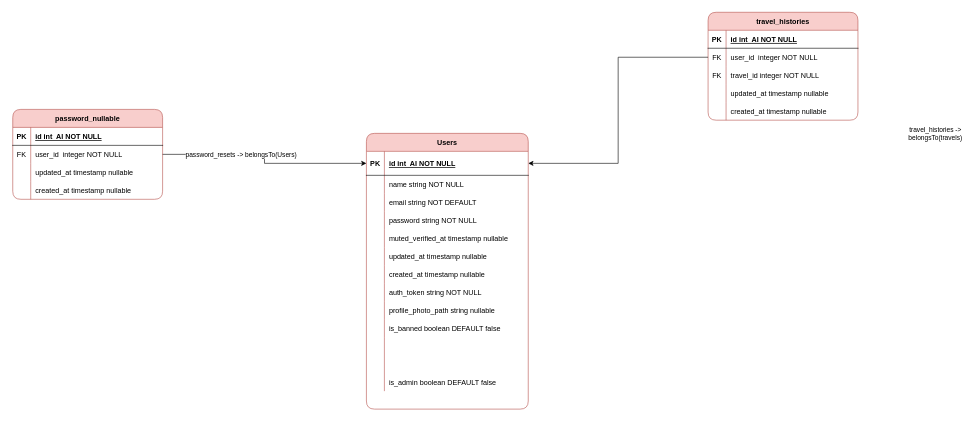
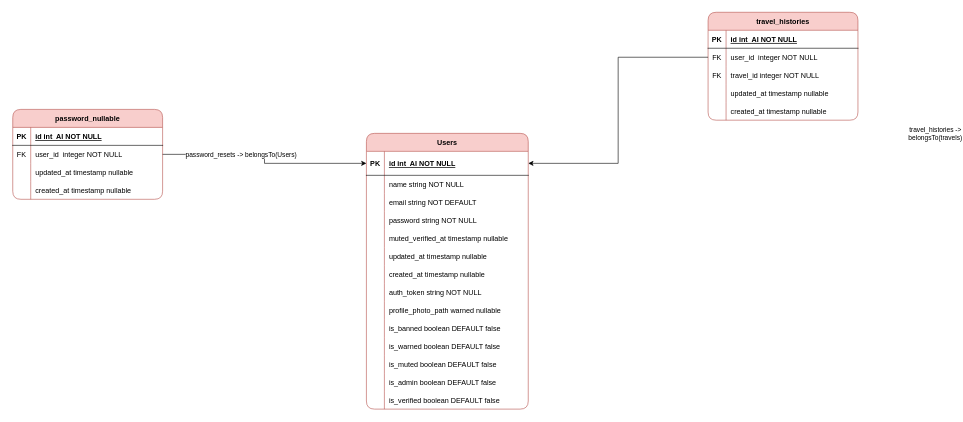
(450, 311) -> (451, 311)
none -> (456, 347)
none -> (456, 365)
none -> (456, 401)
